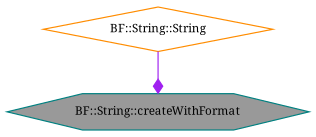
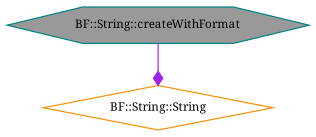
(158, 65) -> (158, 57)
